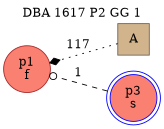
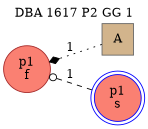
(79, 45) -> (71, 48)
(134, 98) -> (118, 98)
